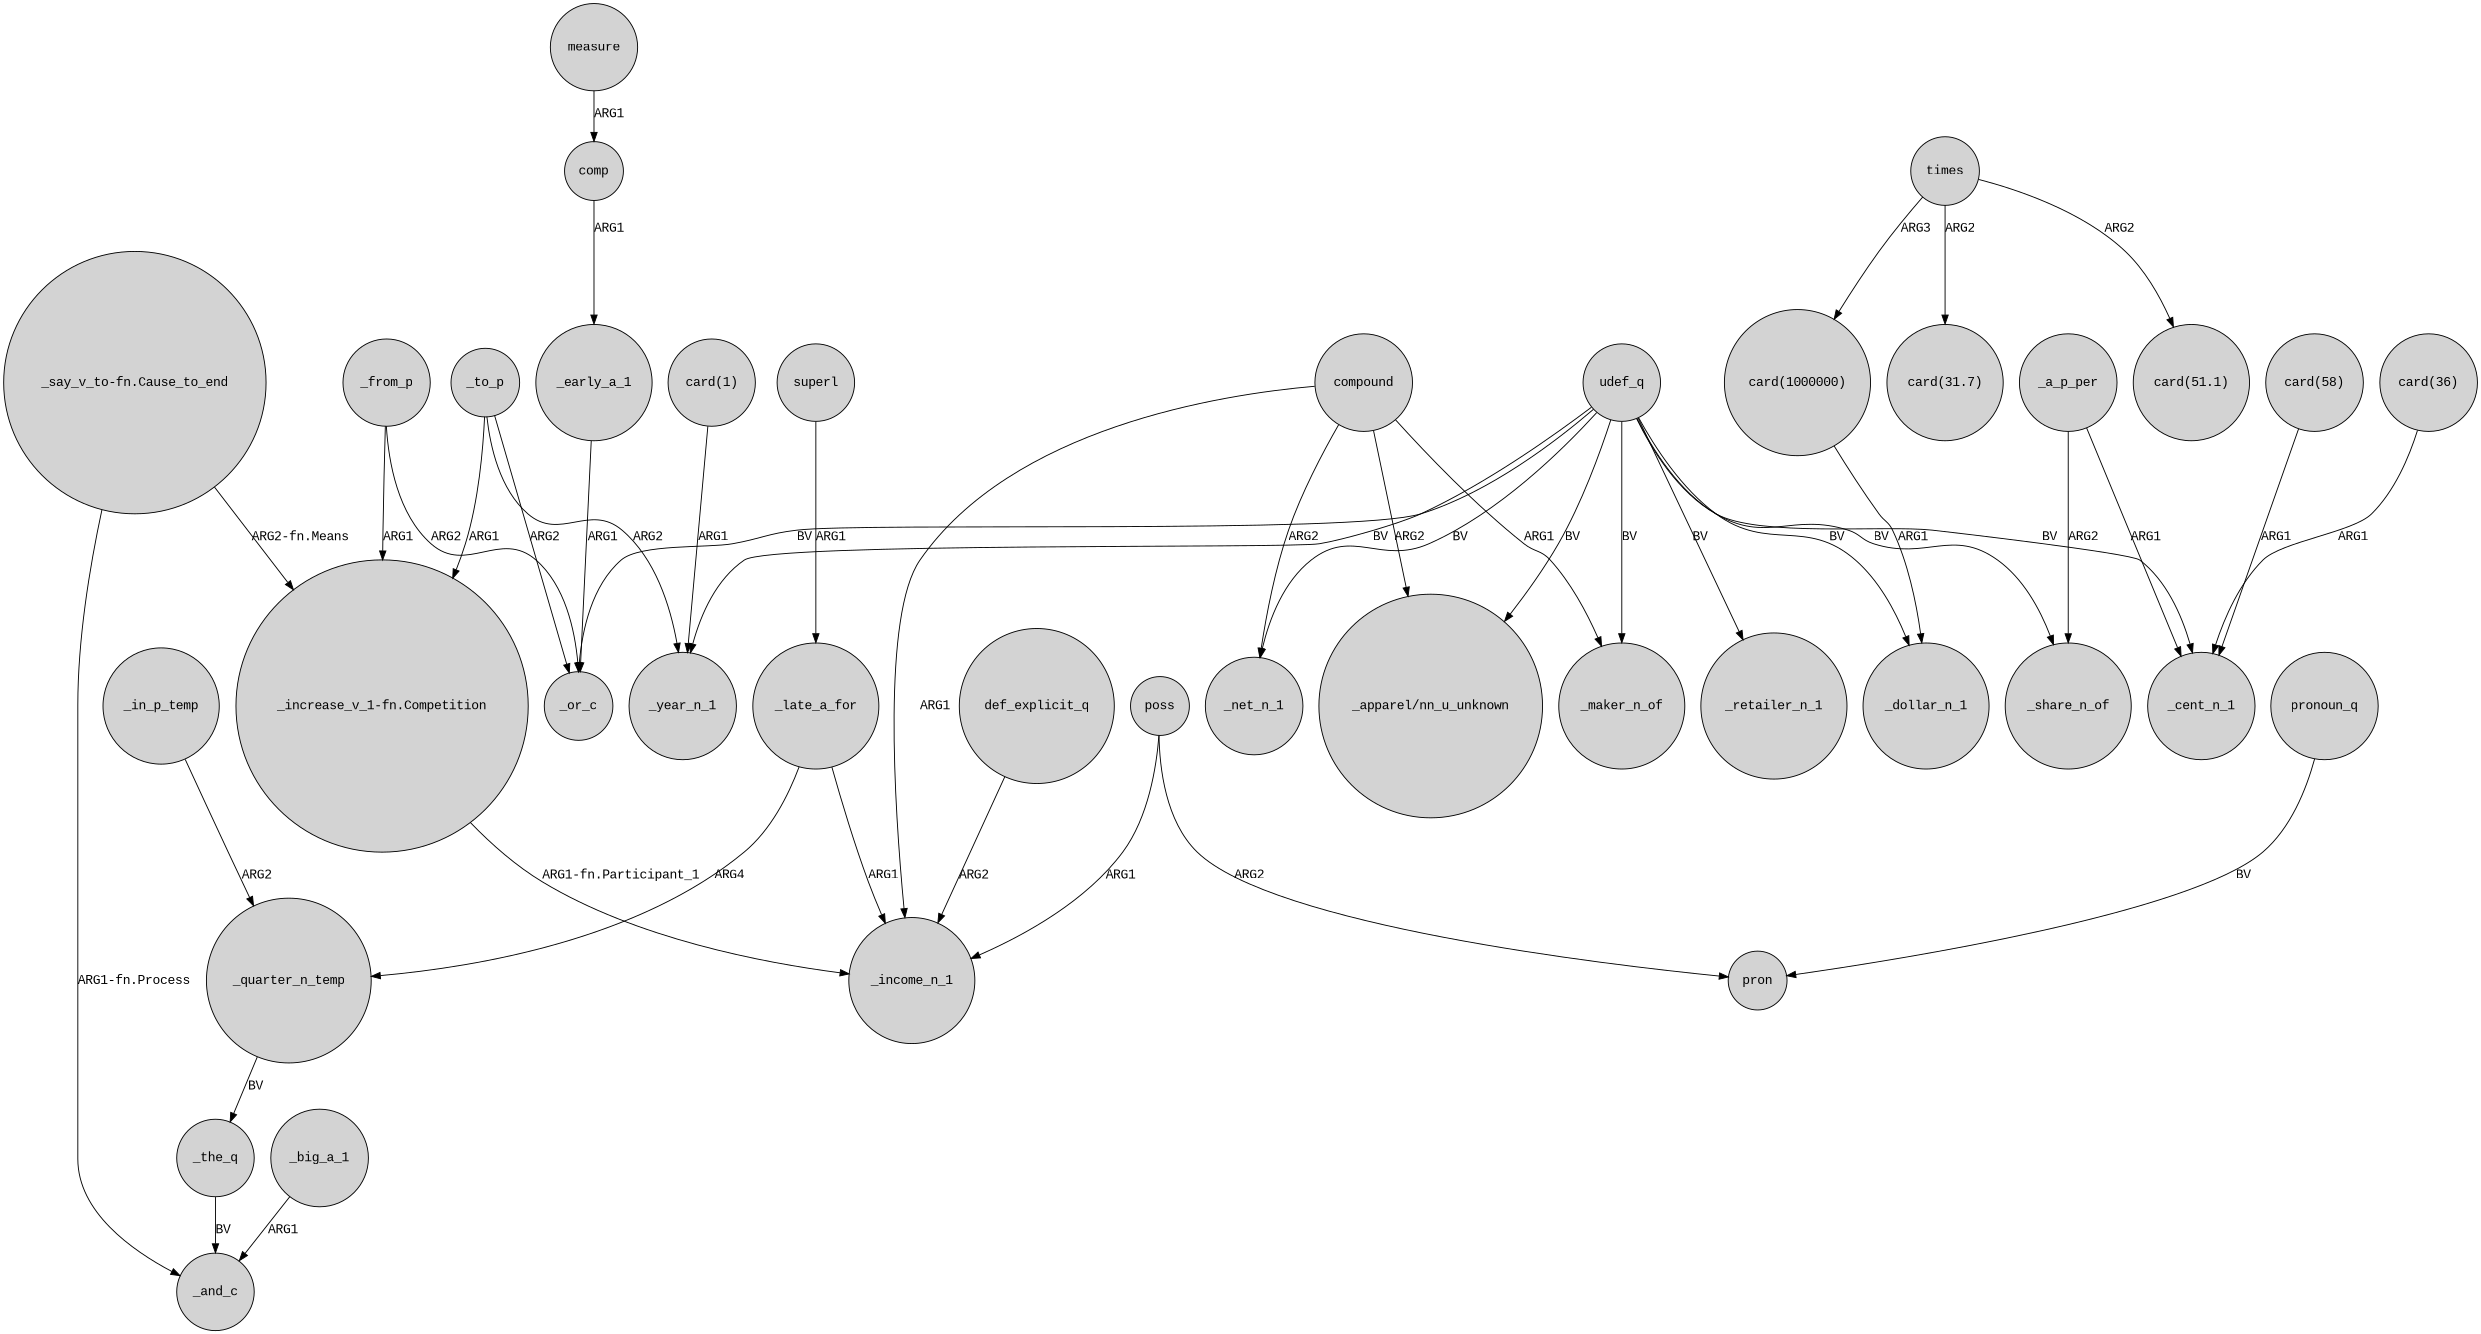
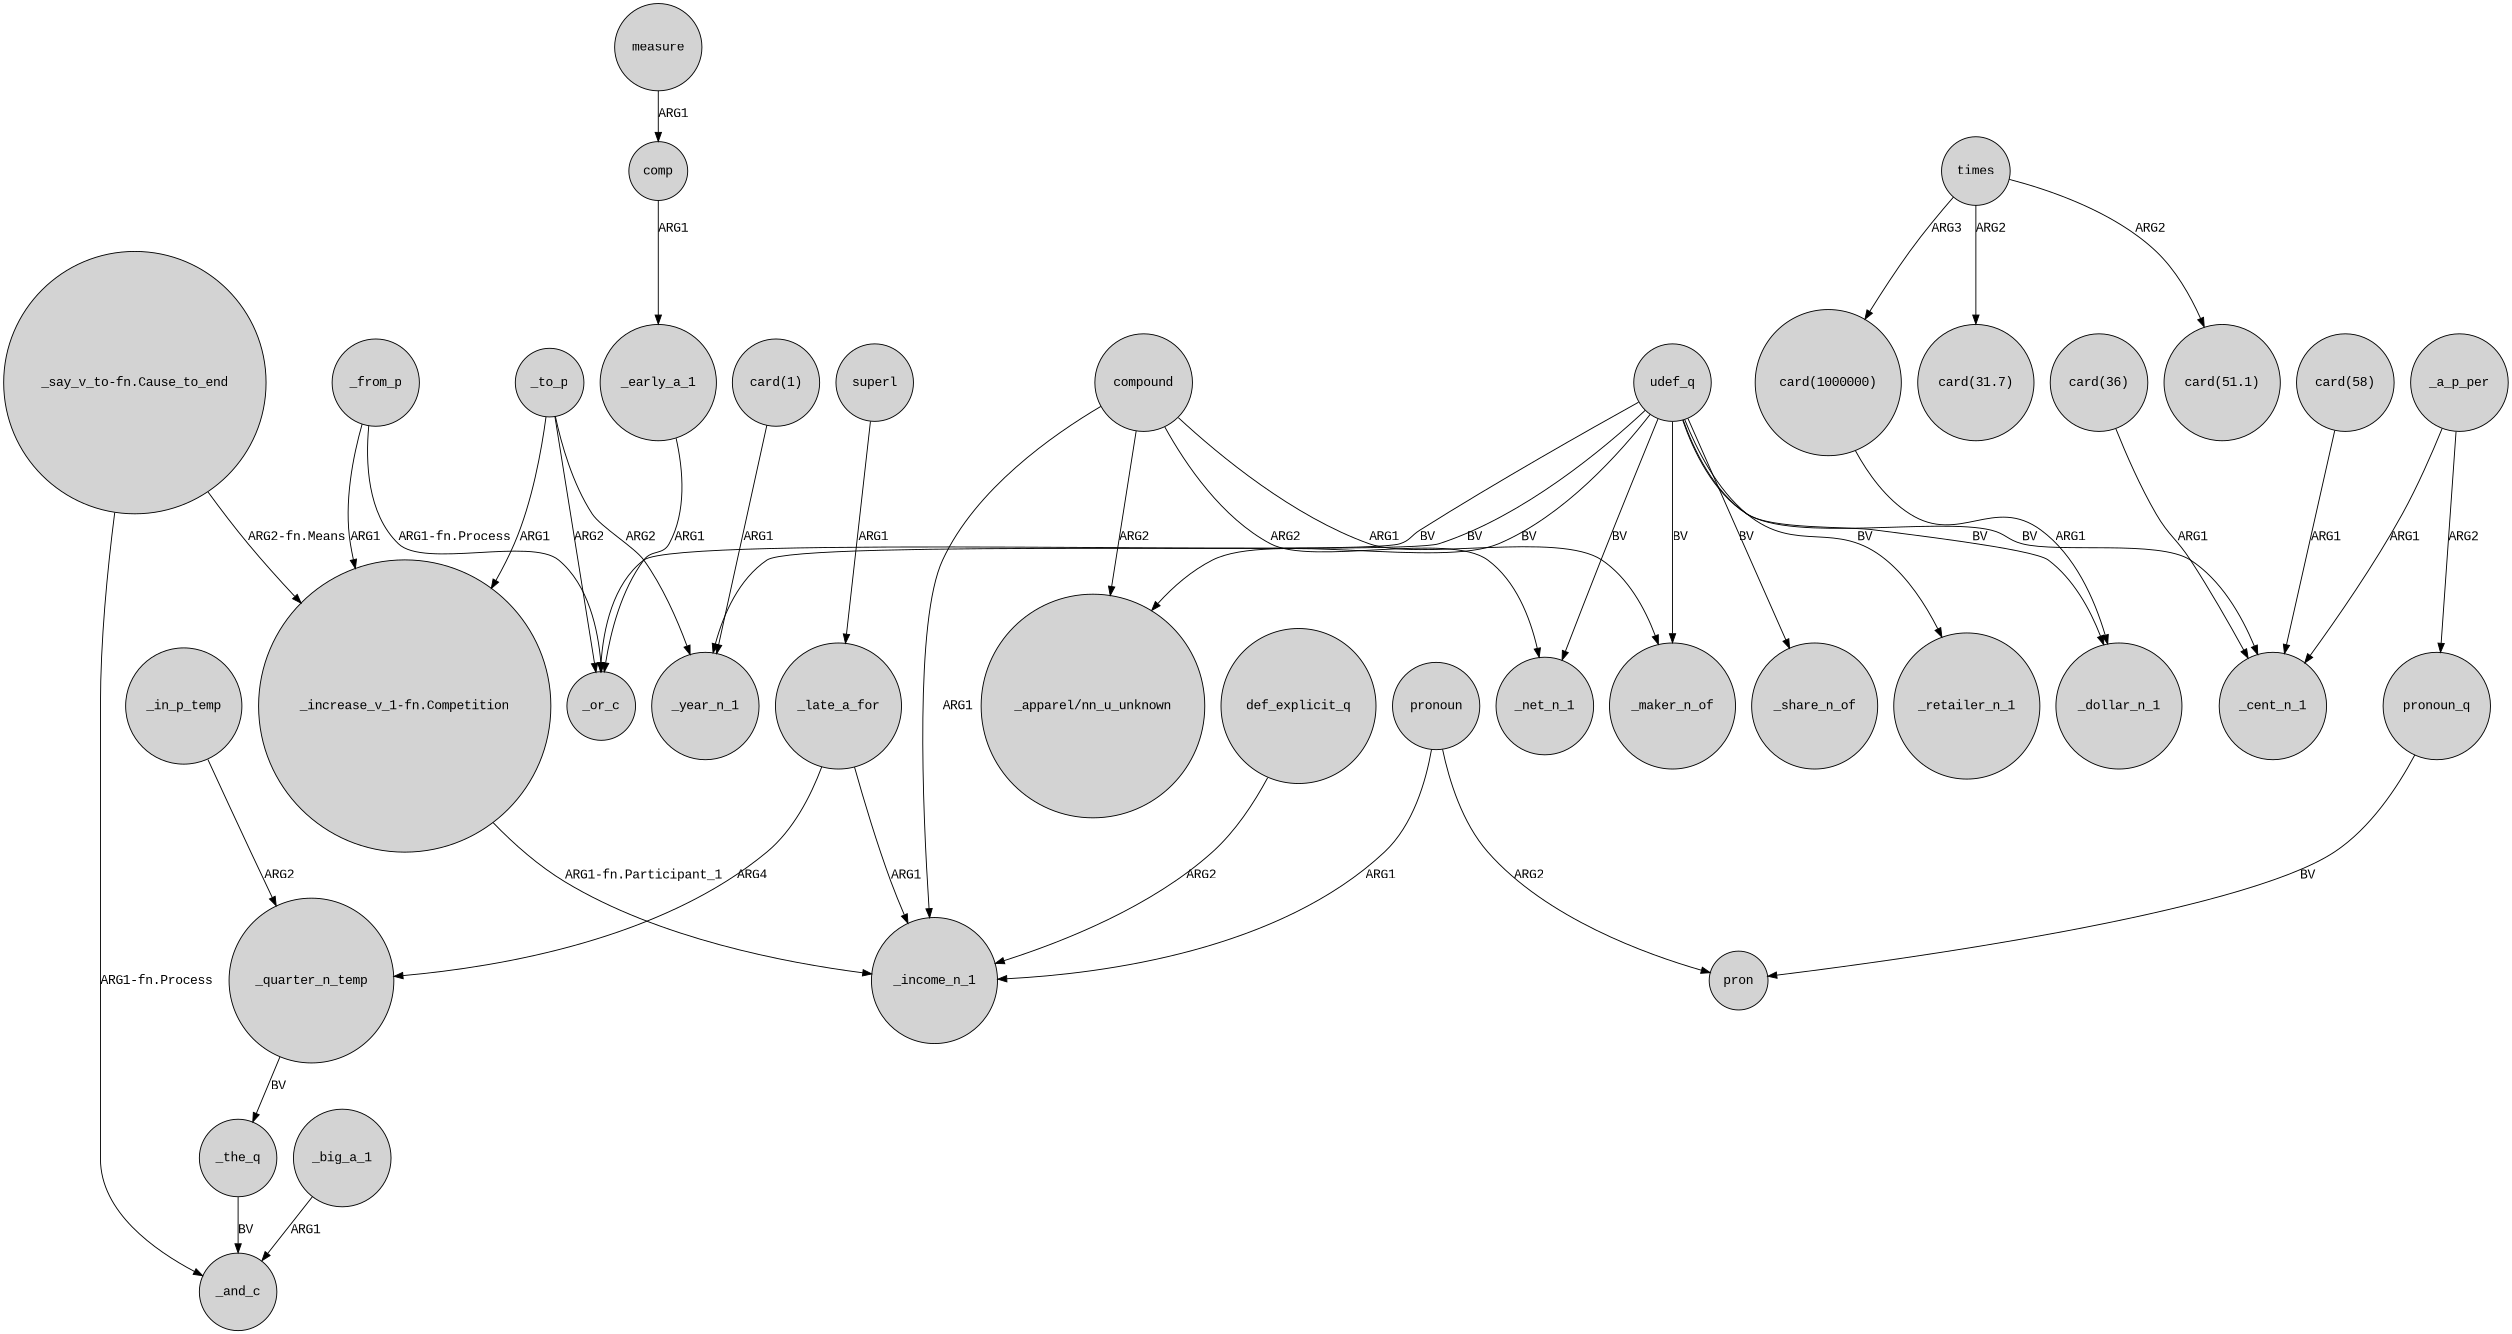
(2068, 533) -> (2449, 537)
(446, 537) -> (455, 537)
(1160, 706) -> (1436, 706)
